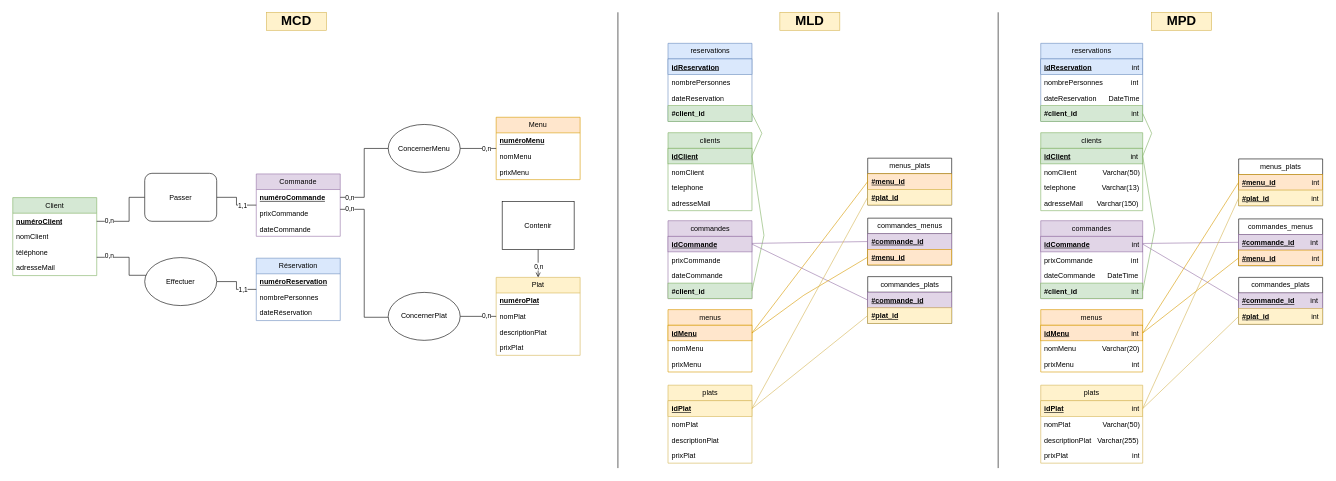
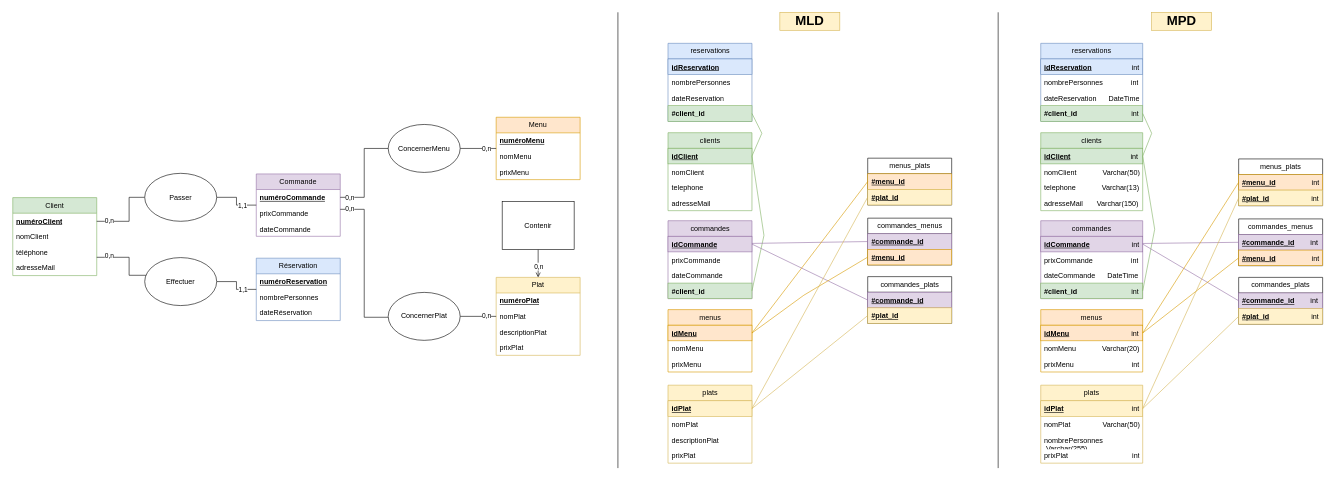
(296, 21) -> none
(180, 197) -> (180, 197)
(1092, 445) -> (1092, 445)
